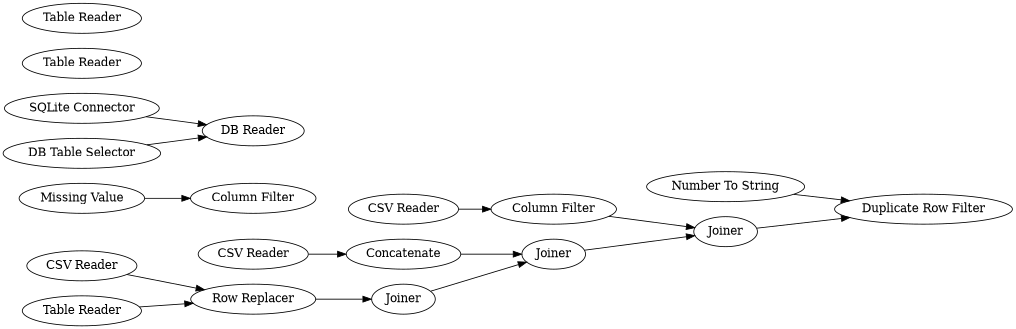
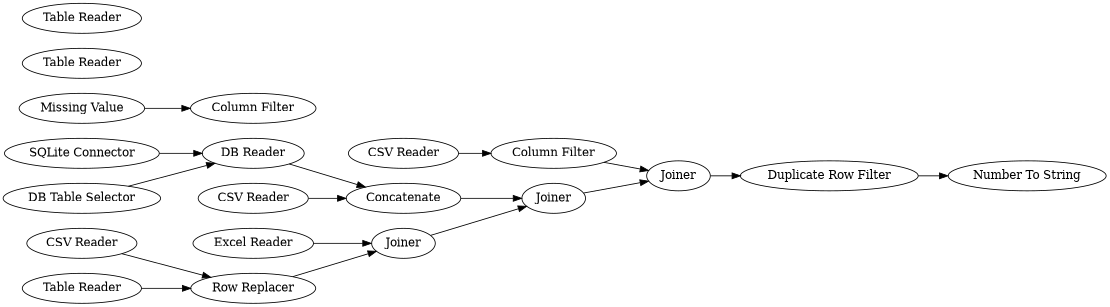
none -> (323, 174)
(817, 197) -> (929, 176)
none -> (253, 243)
